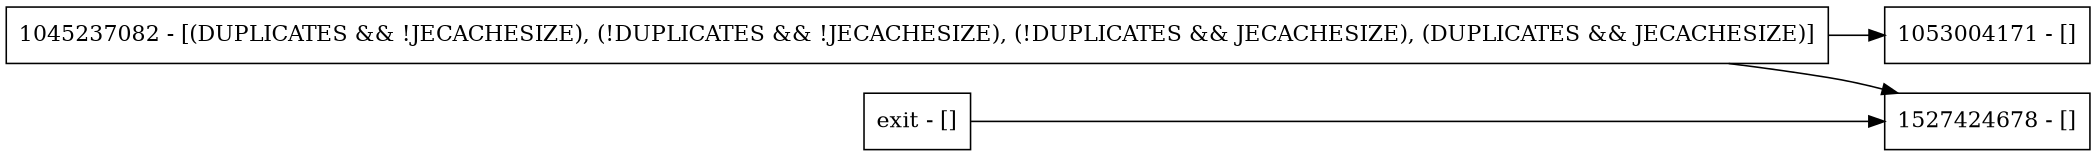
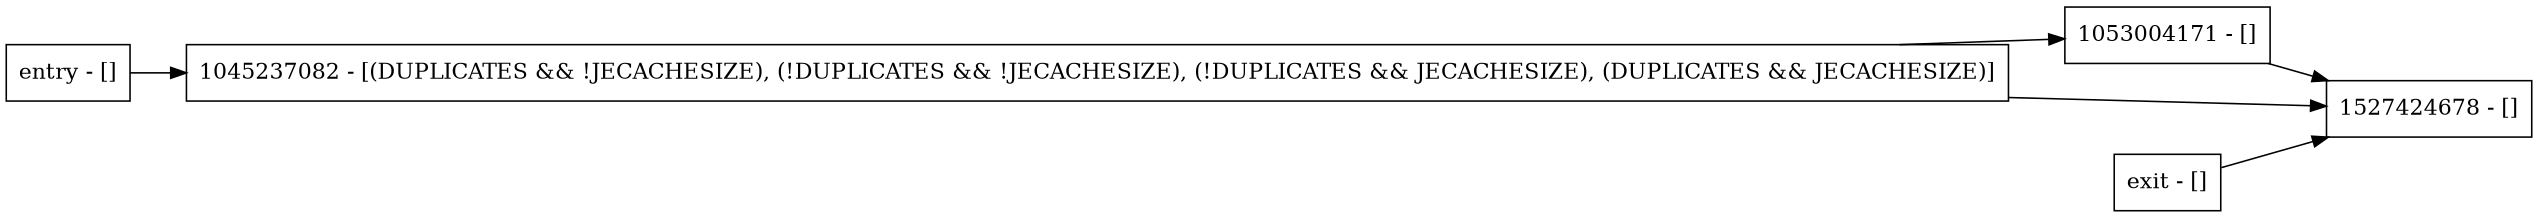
none -> (2291, 70)
none -> (68, 73)
